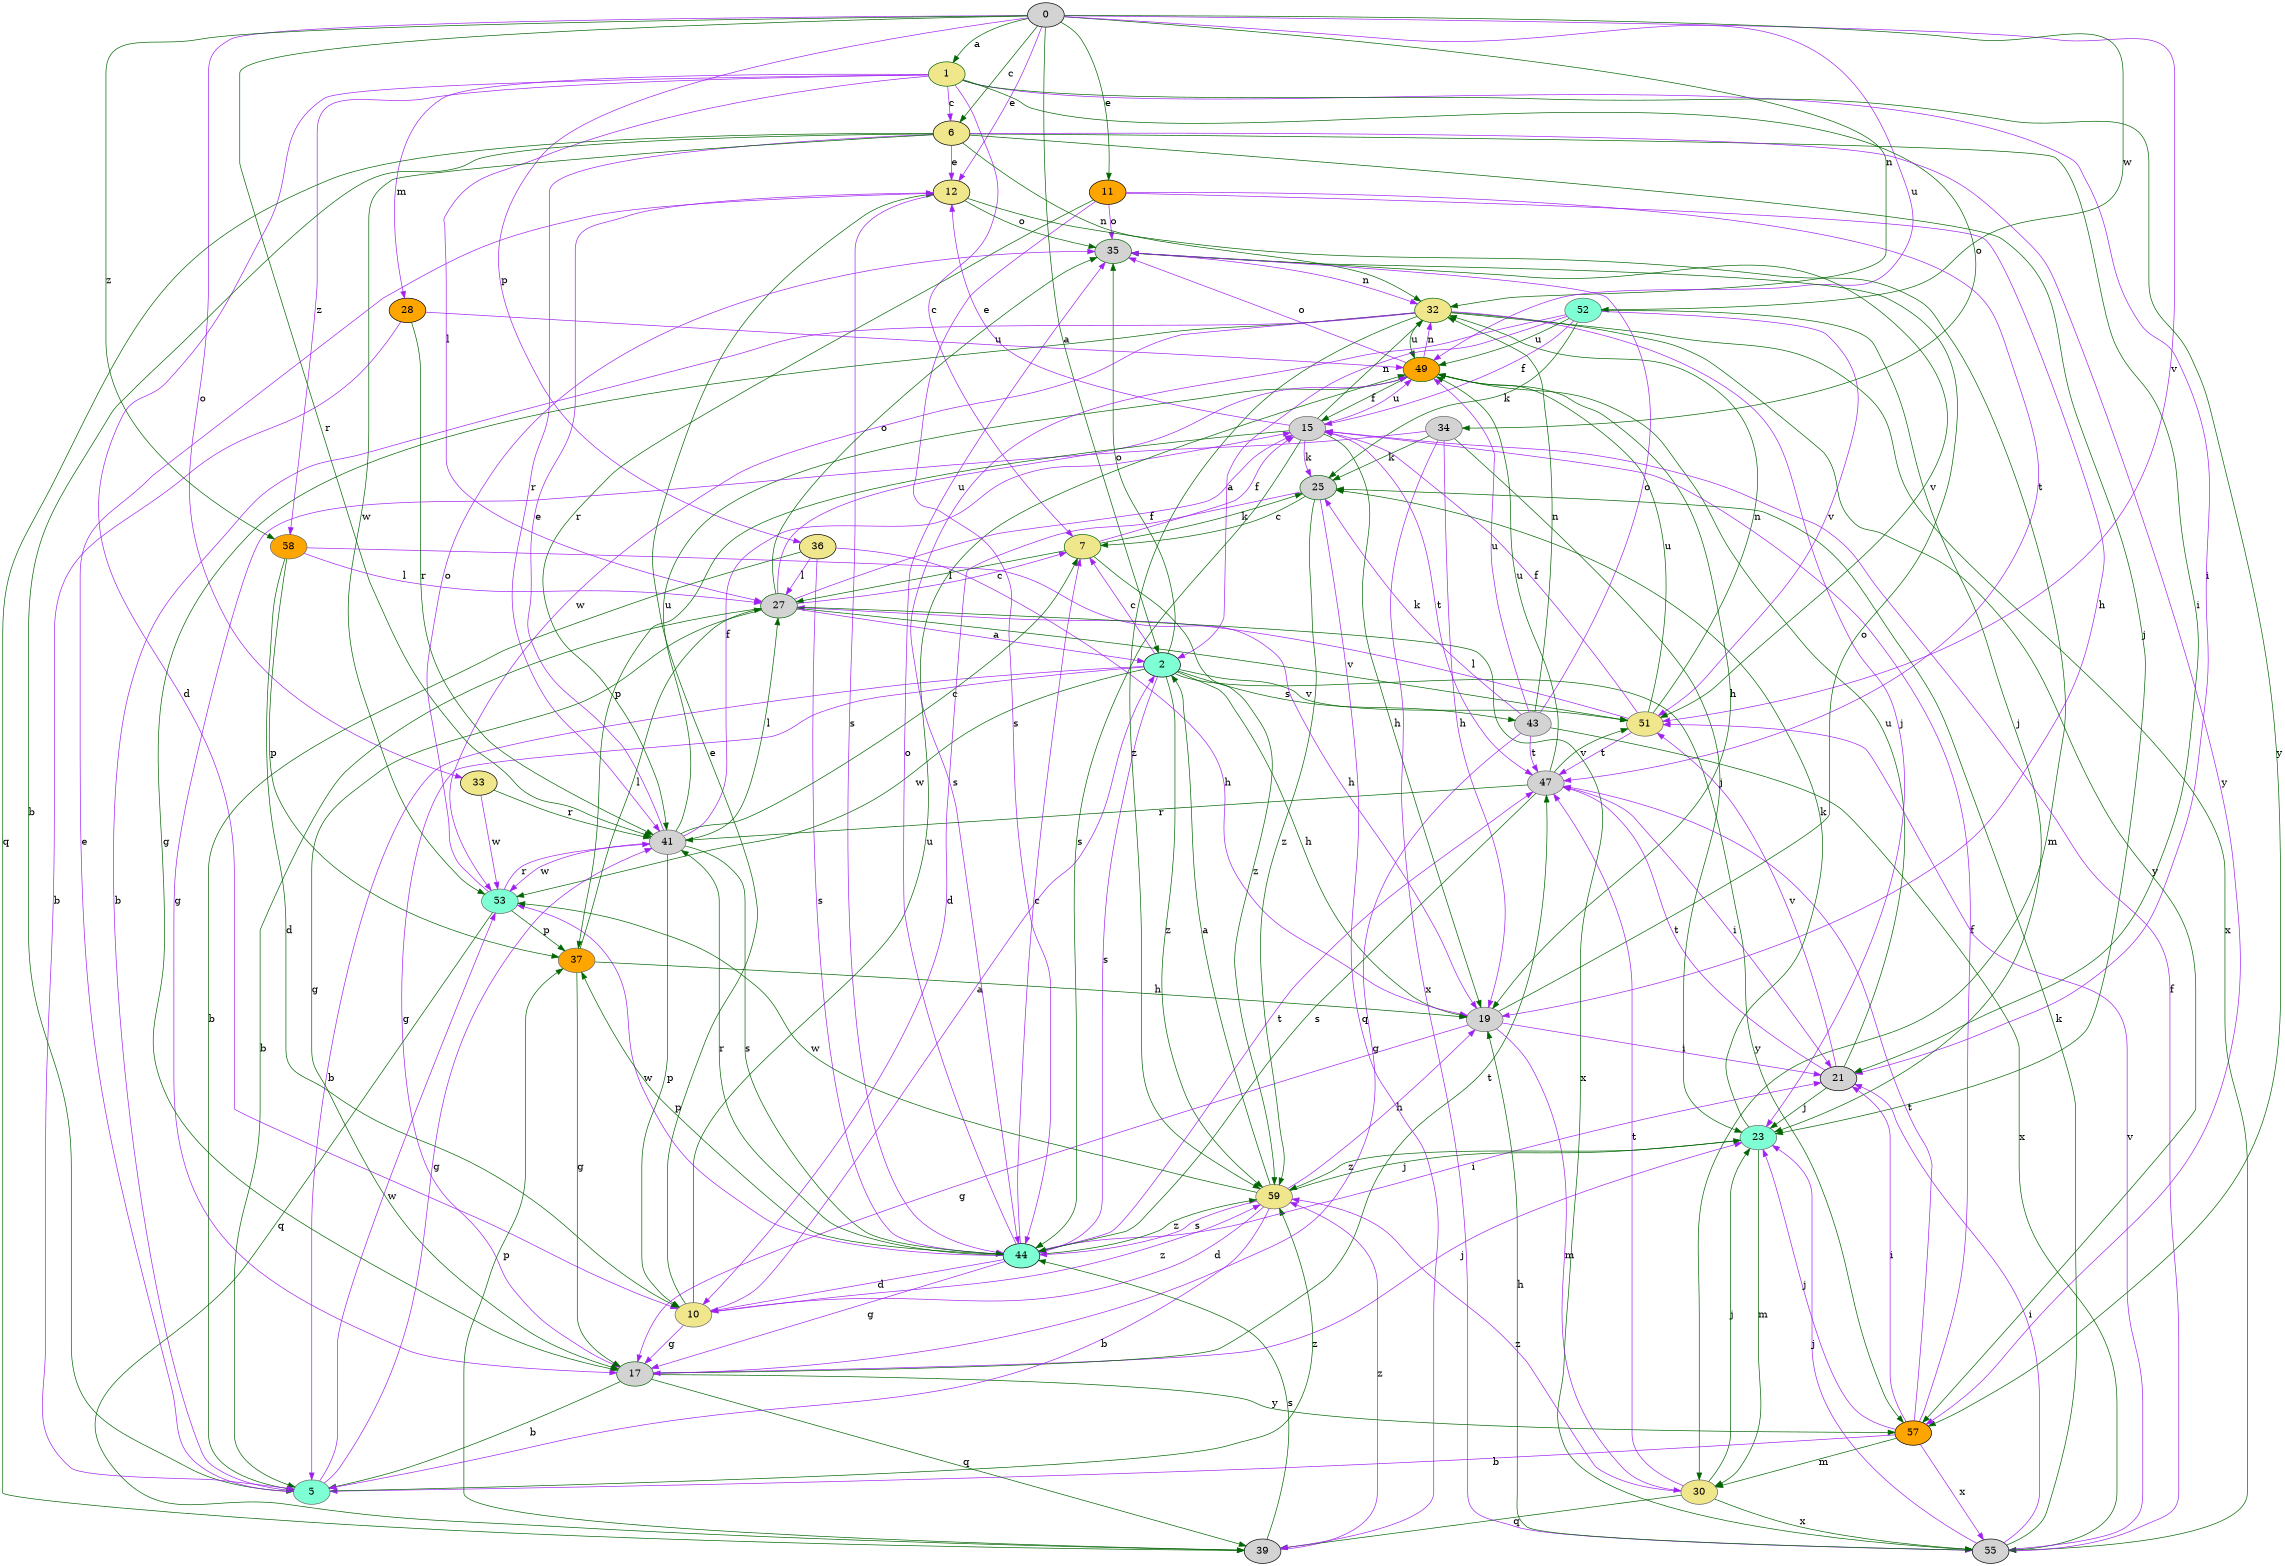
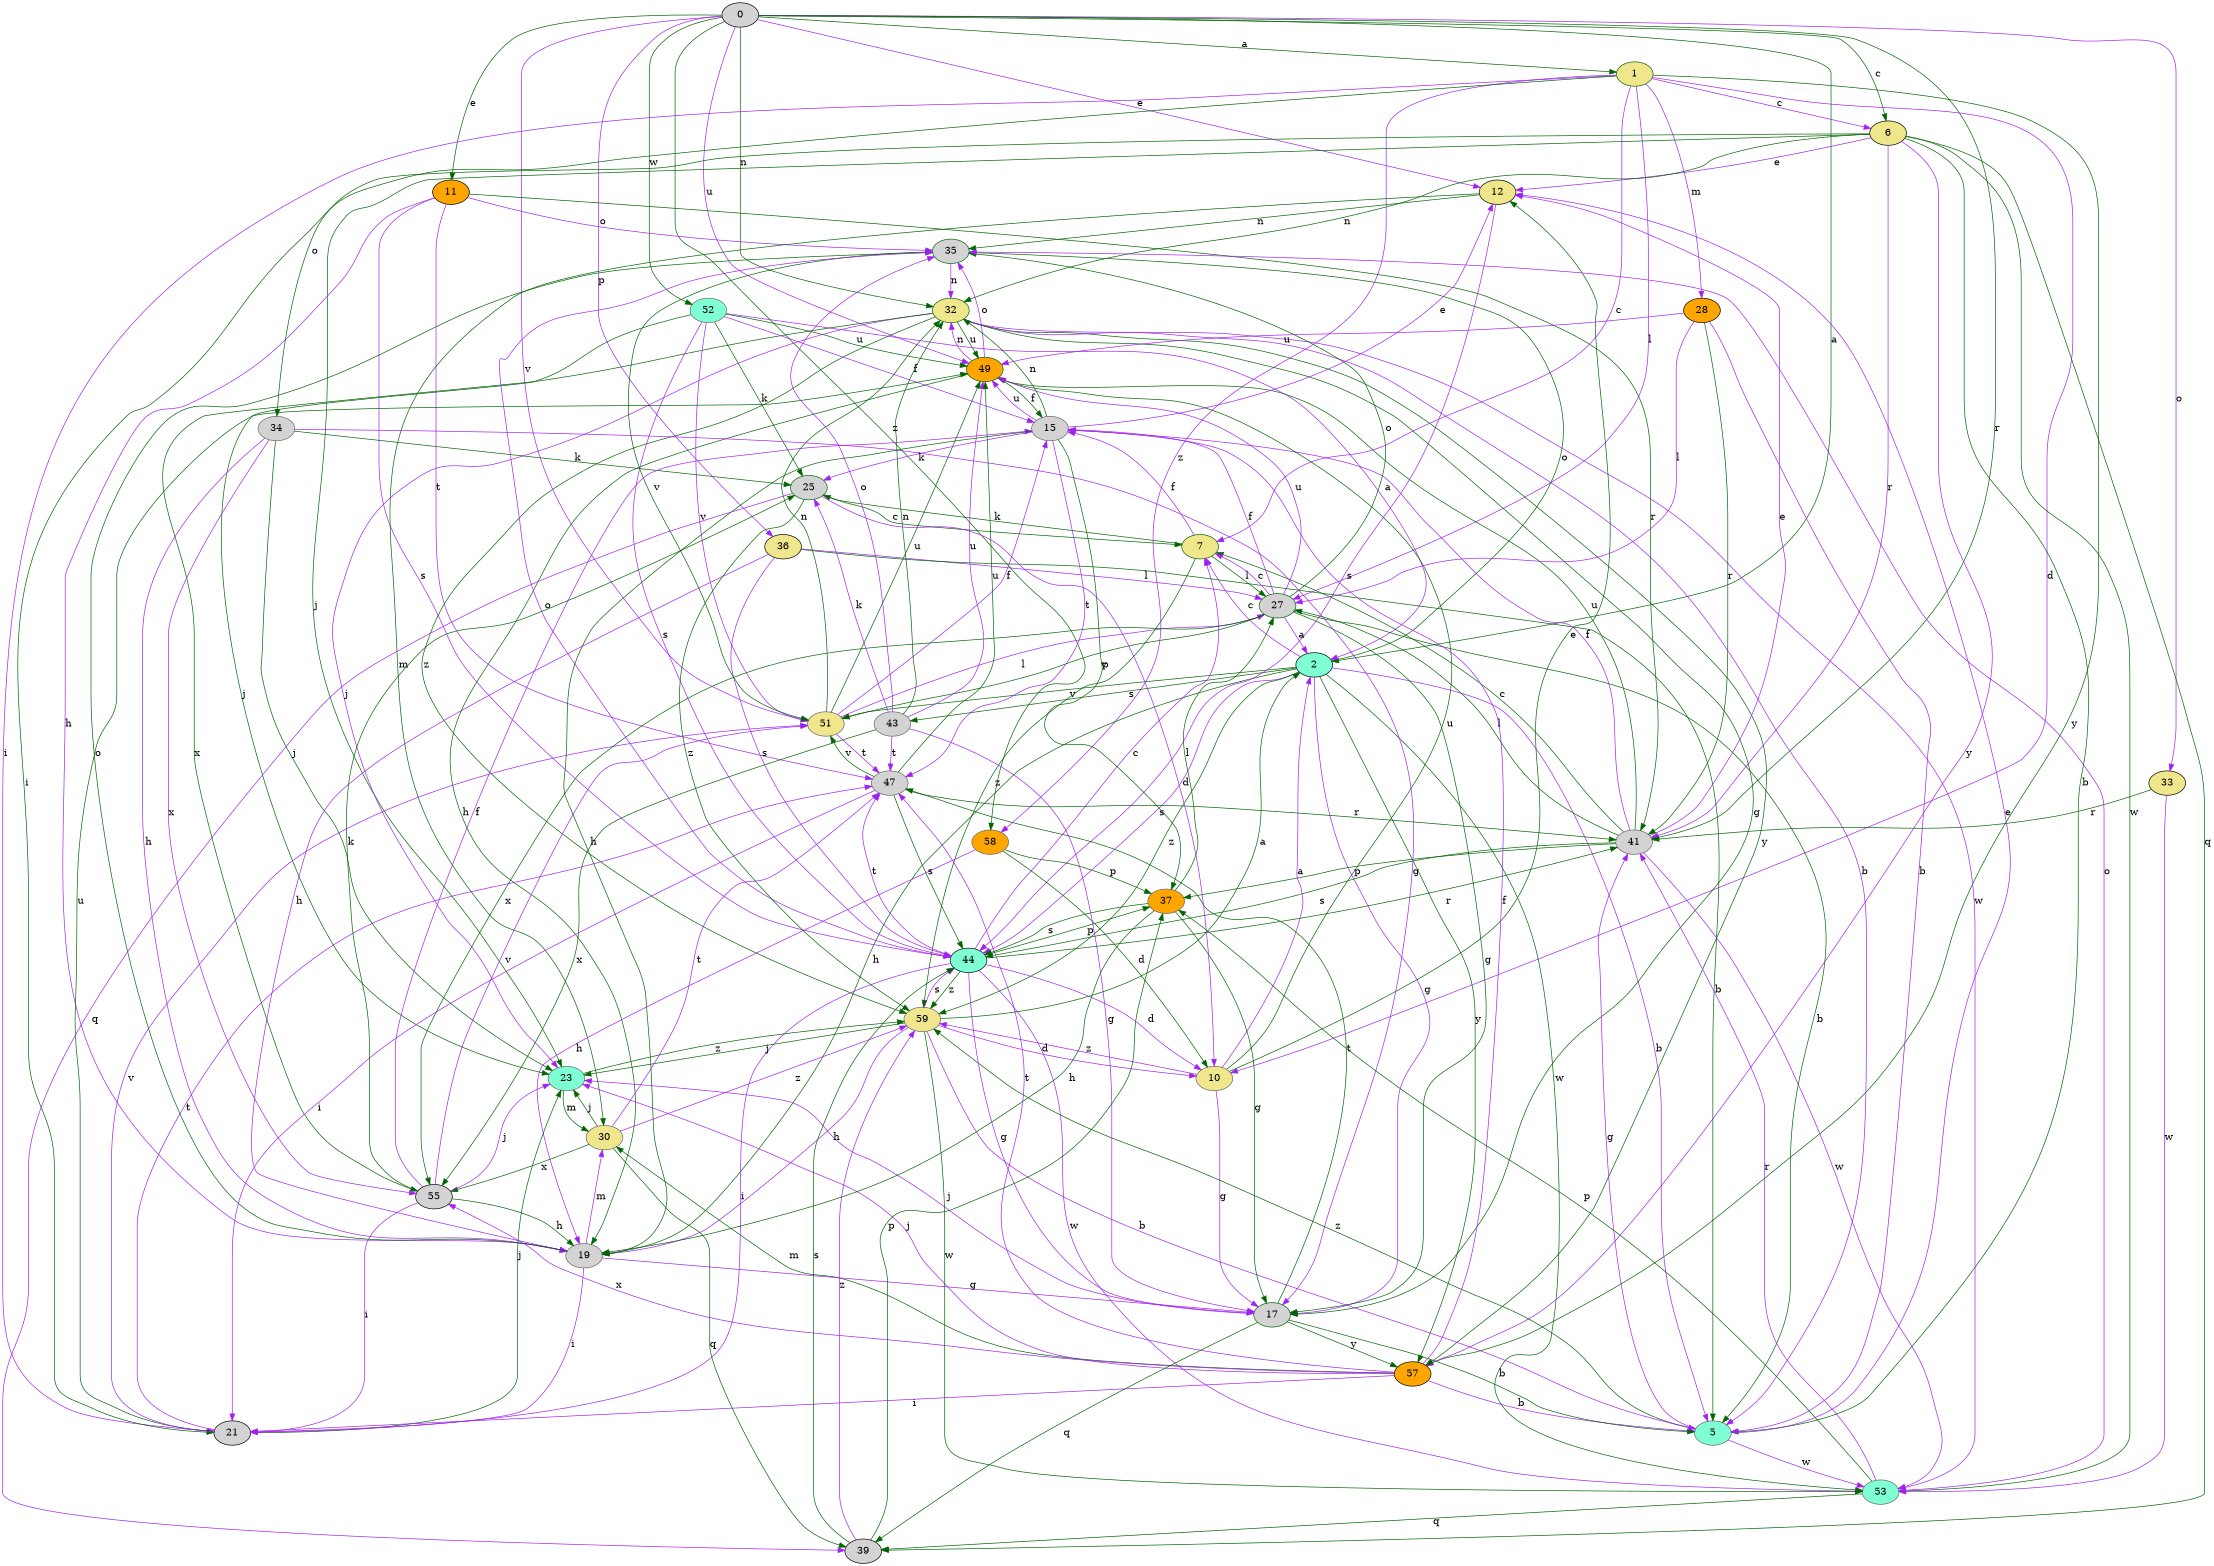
(1022, 222) -> (1261, 222)
(538, 591) -> (1587, 559)
(1762, 695) -> none
(1084, 794) -> (1067, 919)
(662, 1086) -> (1381, 863)
